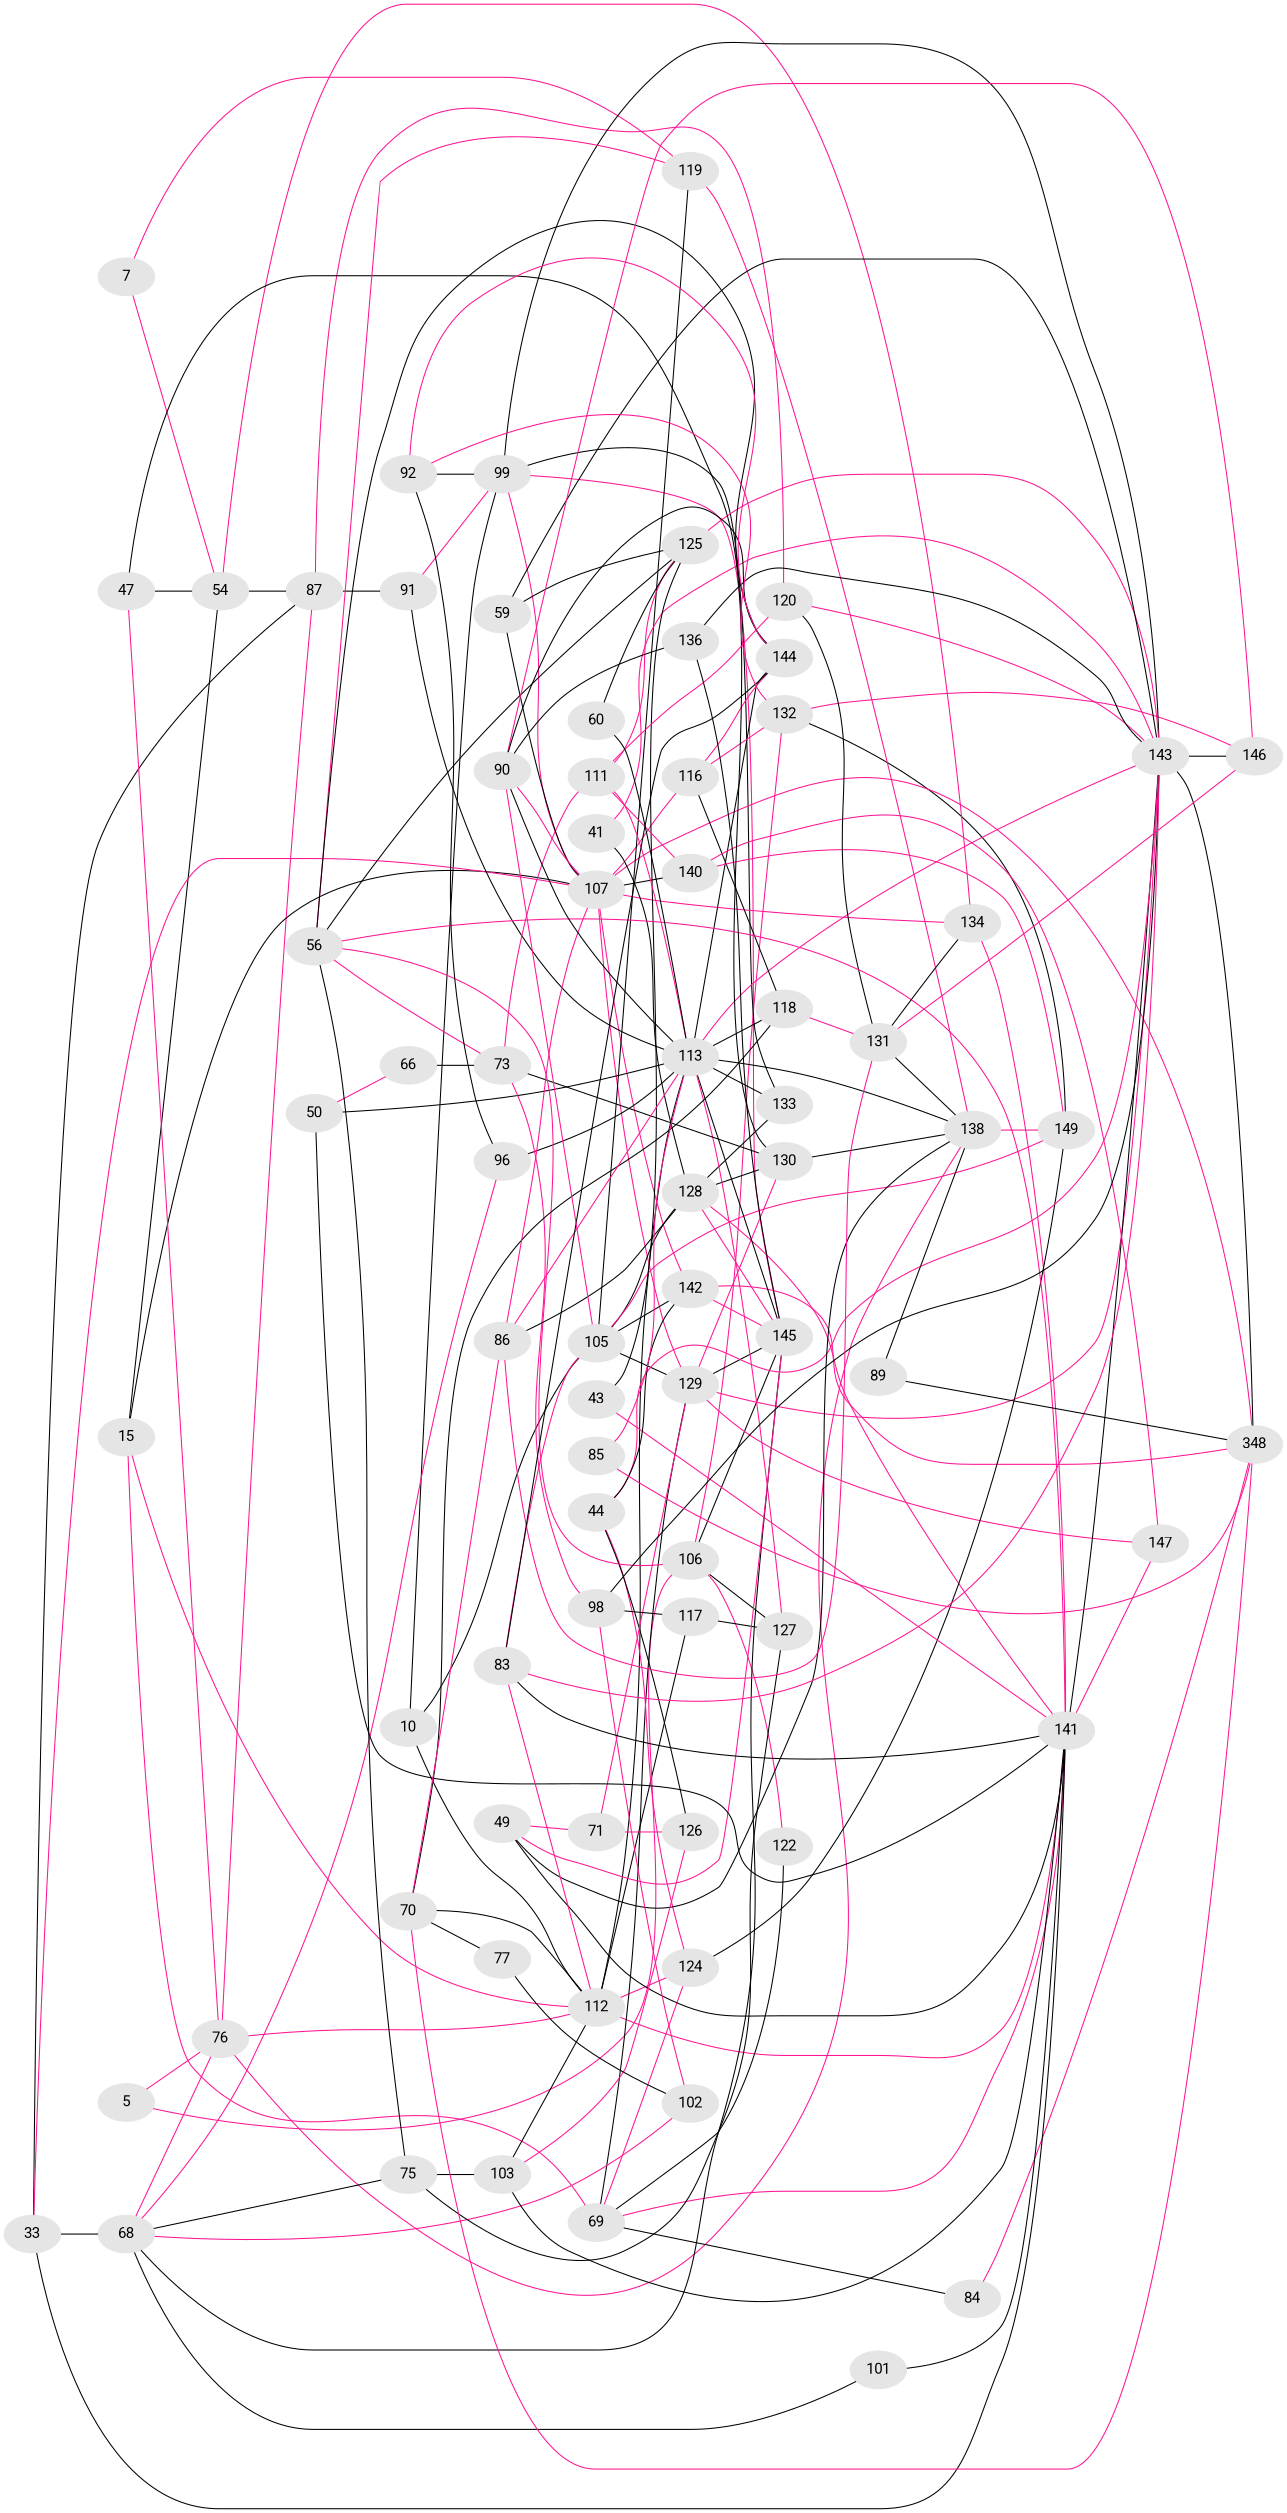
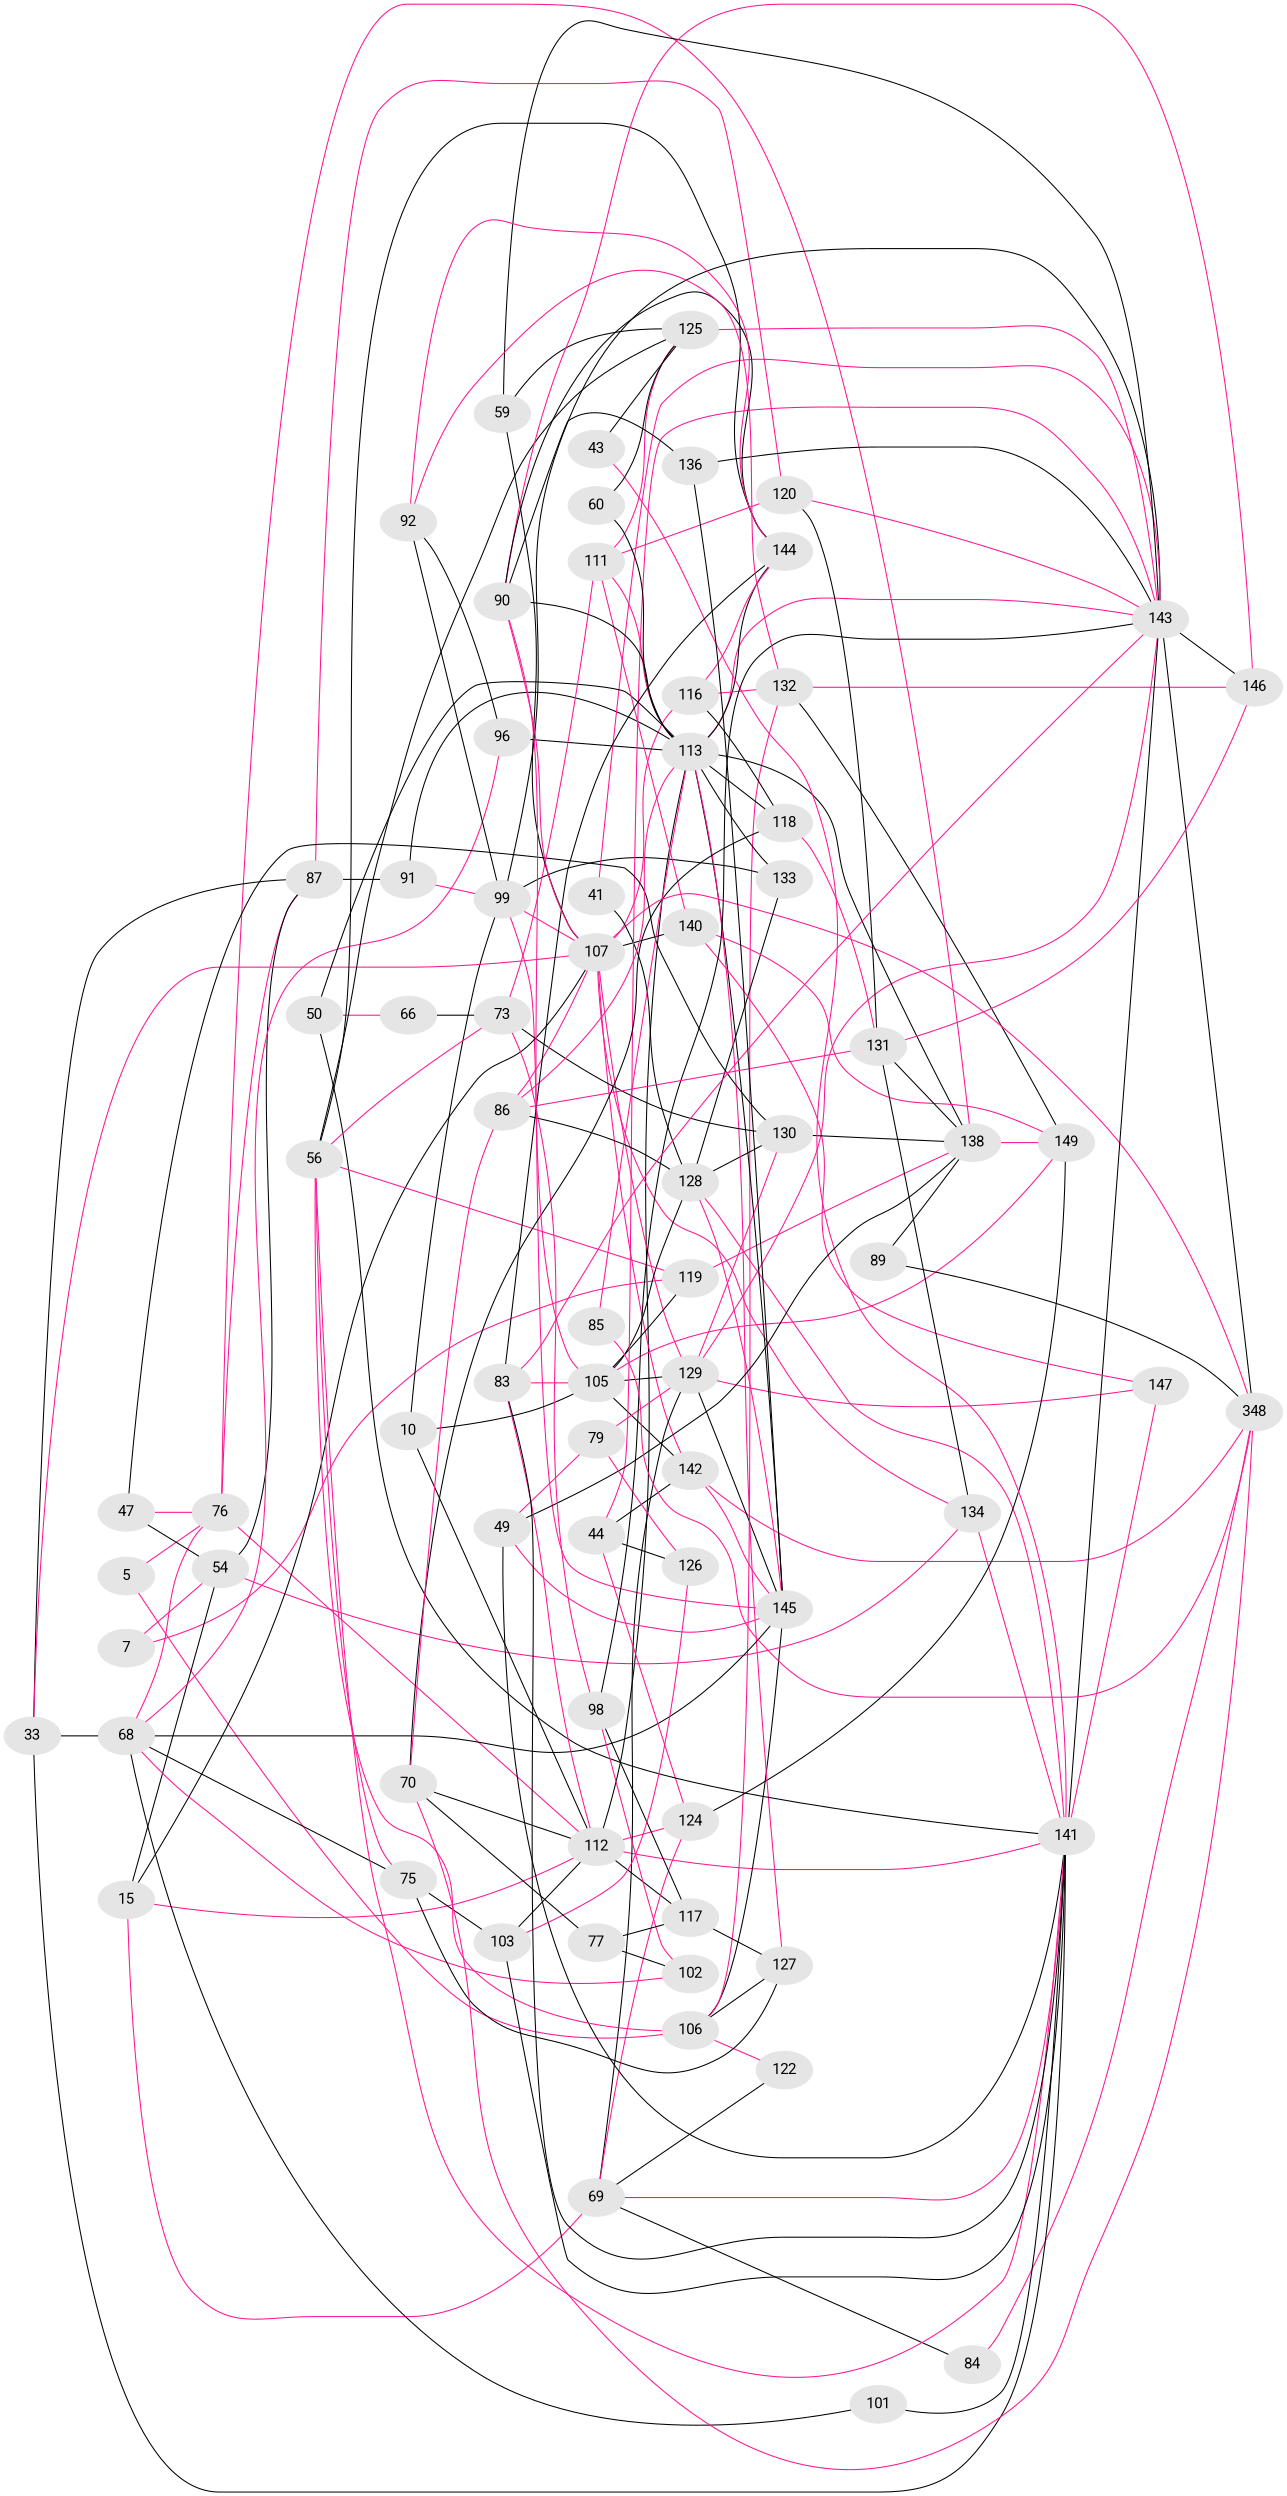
(367, 1560) -> (331, 1525)
(596, 1832) -> (596, 1439)
none -> (643, 1930)
